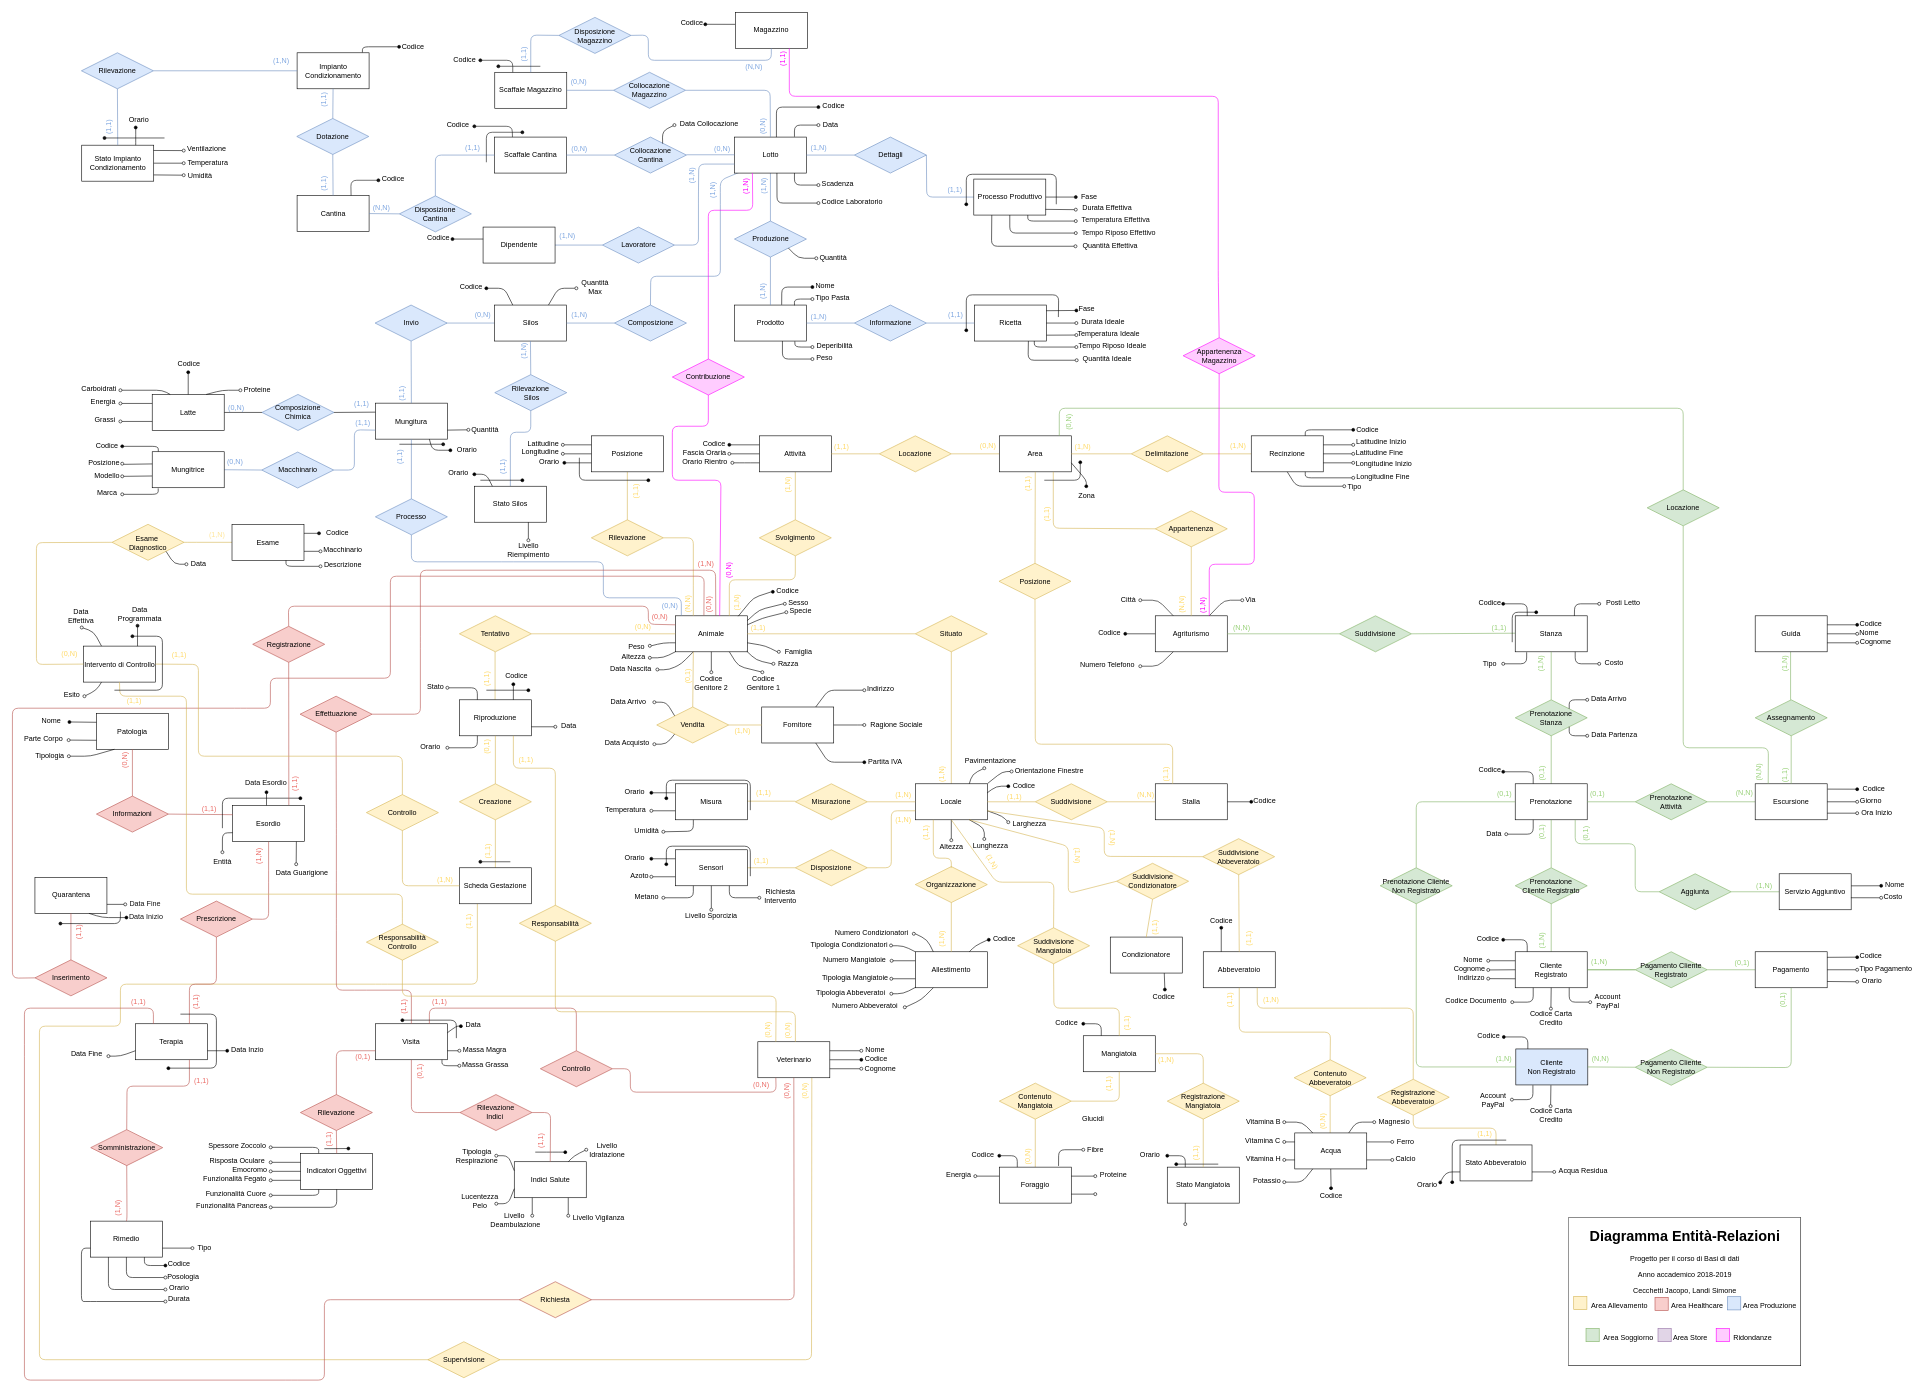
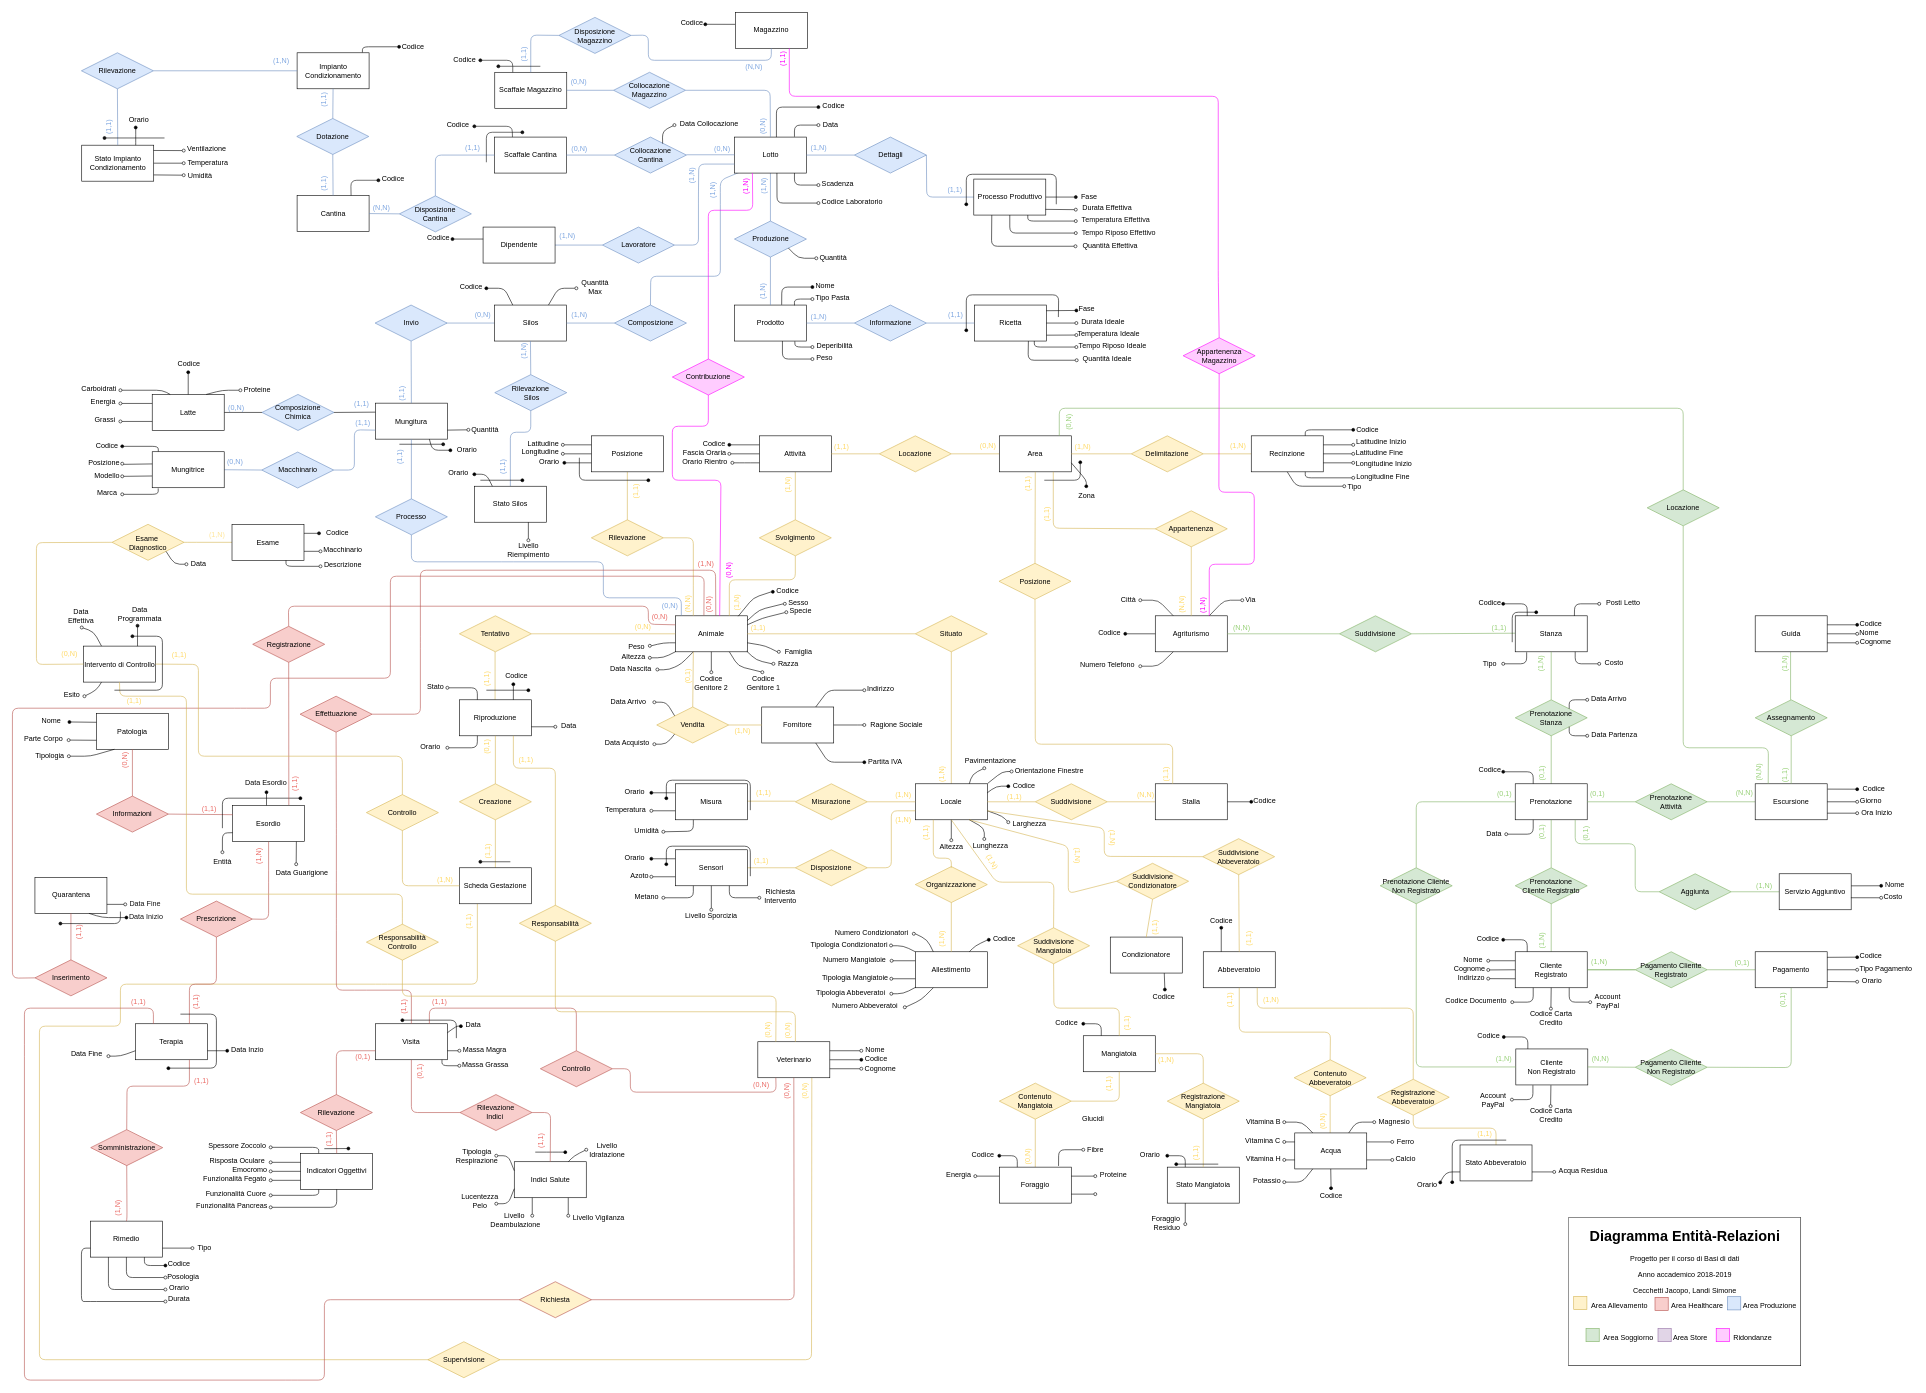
(1552, 1067) -> (1552, 1067)
none -> (1166, 1223)
